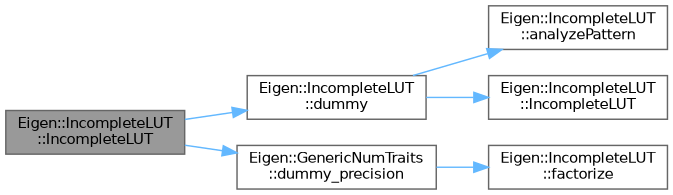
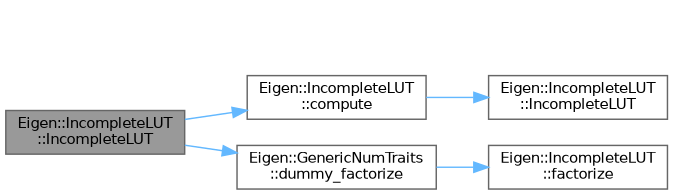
(578, 28) -> none
(337, 97) -> (337, 97)
(337, 167) -> (337, 167)
